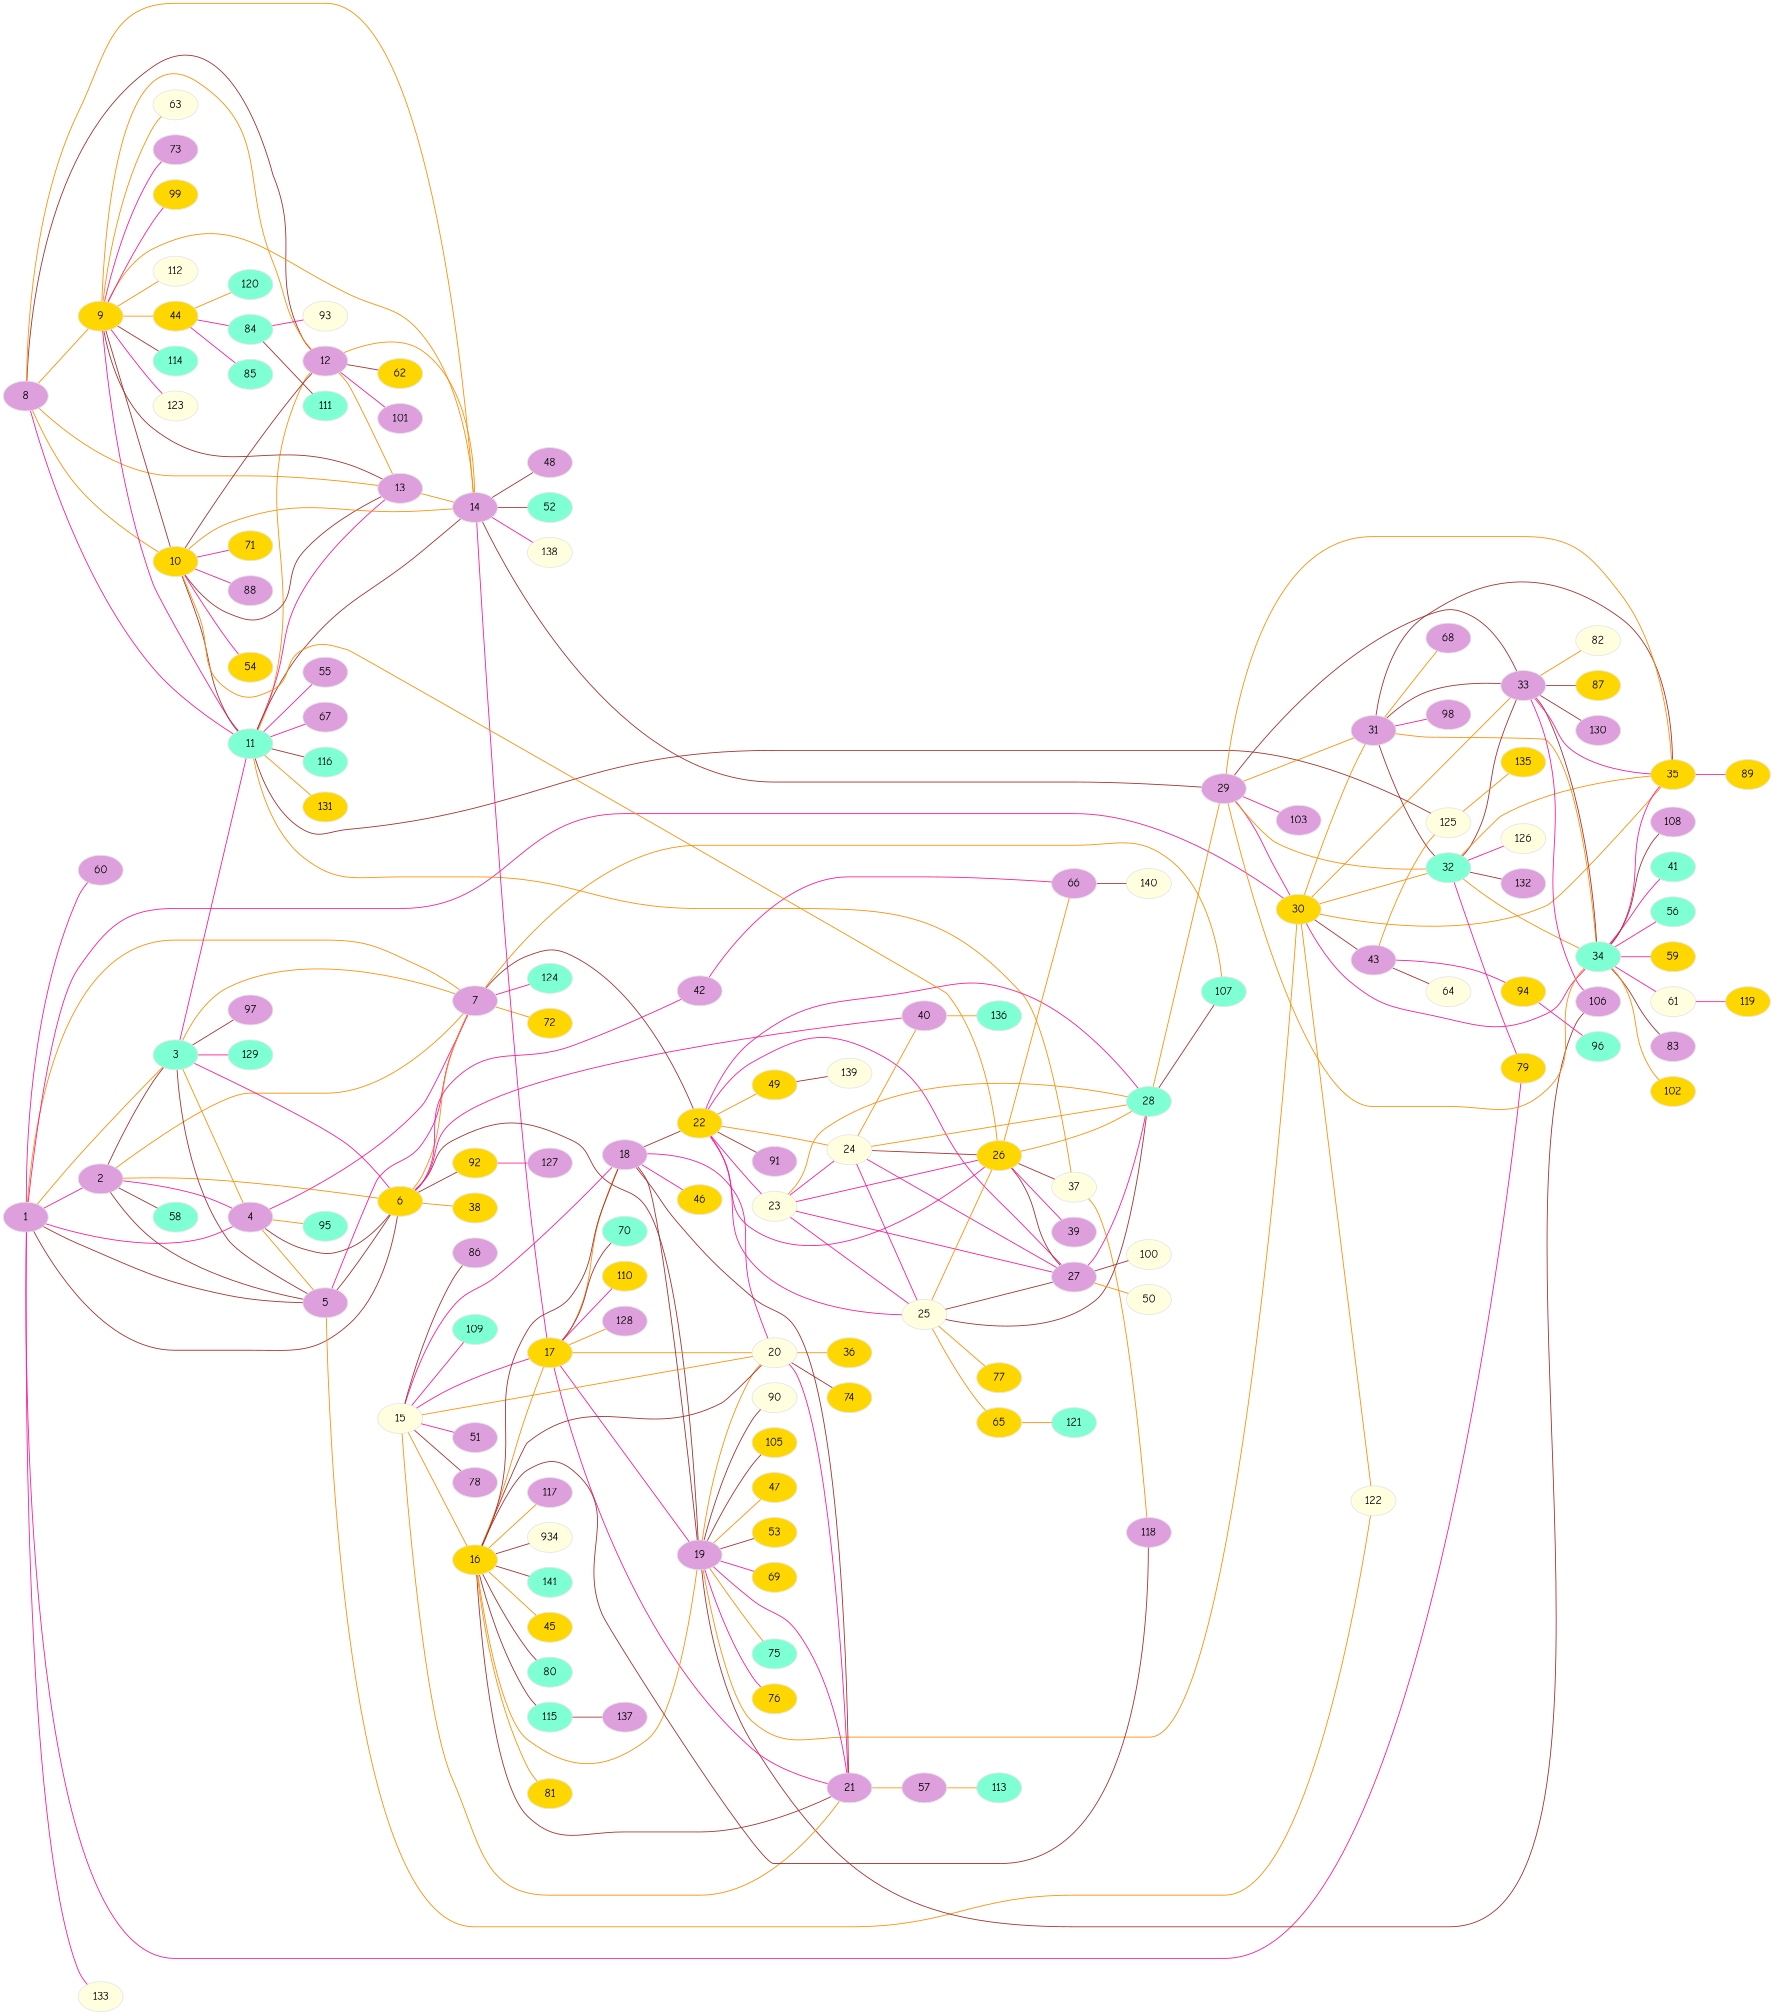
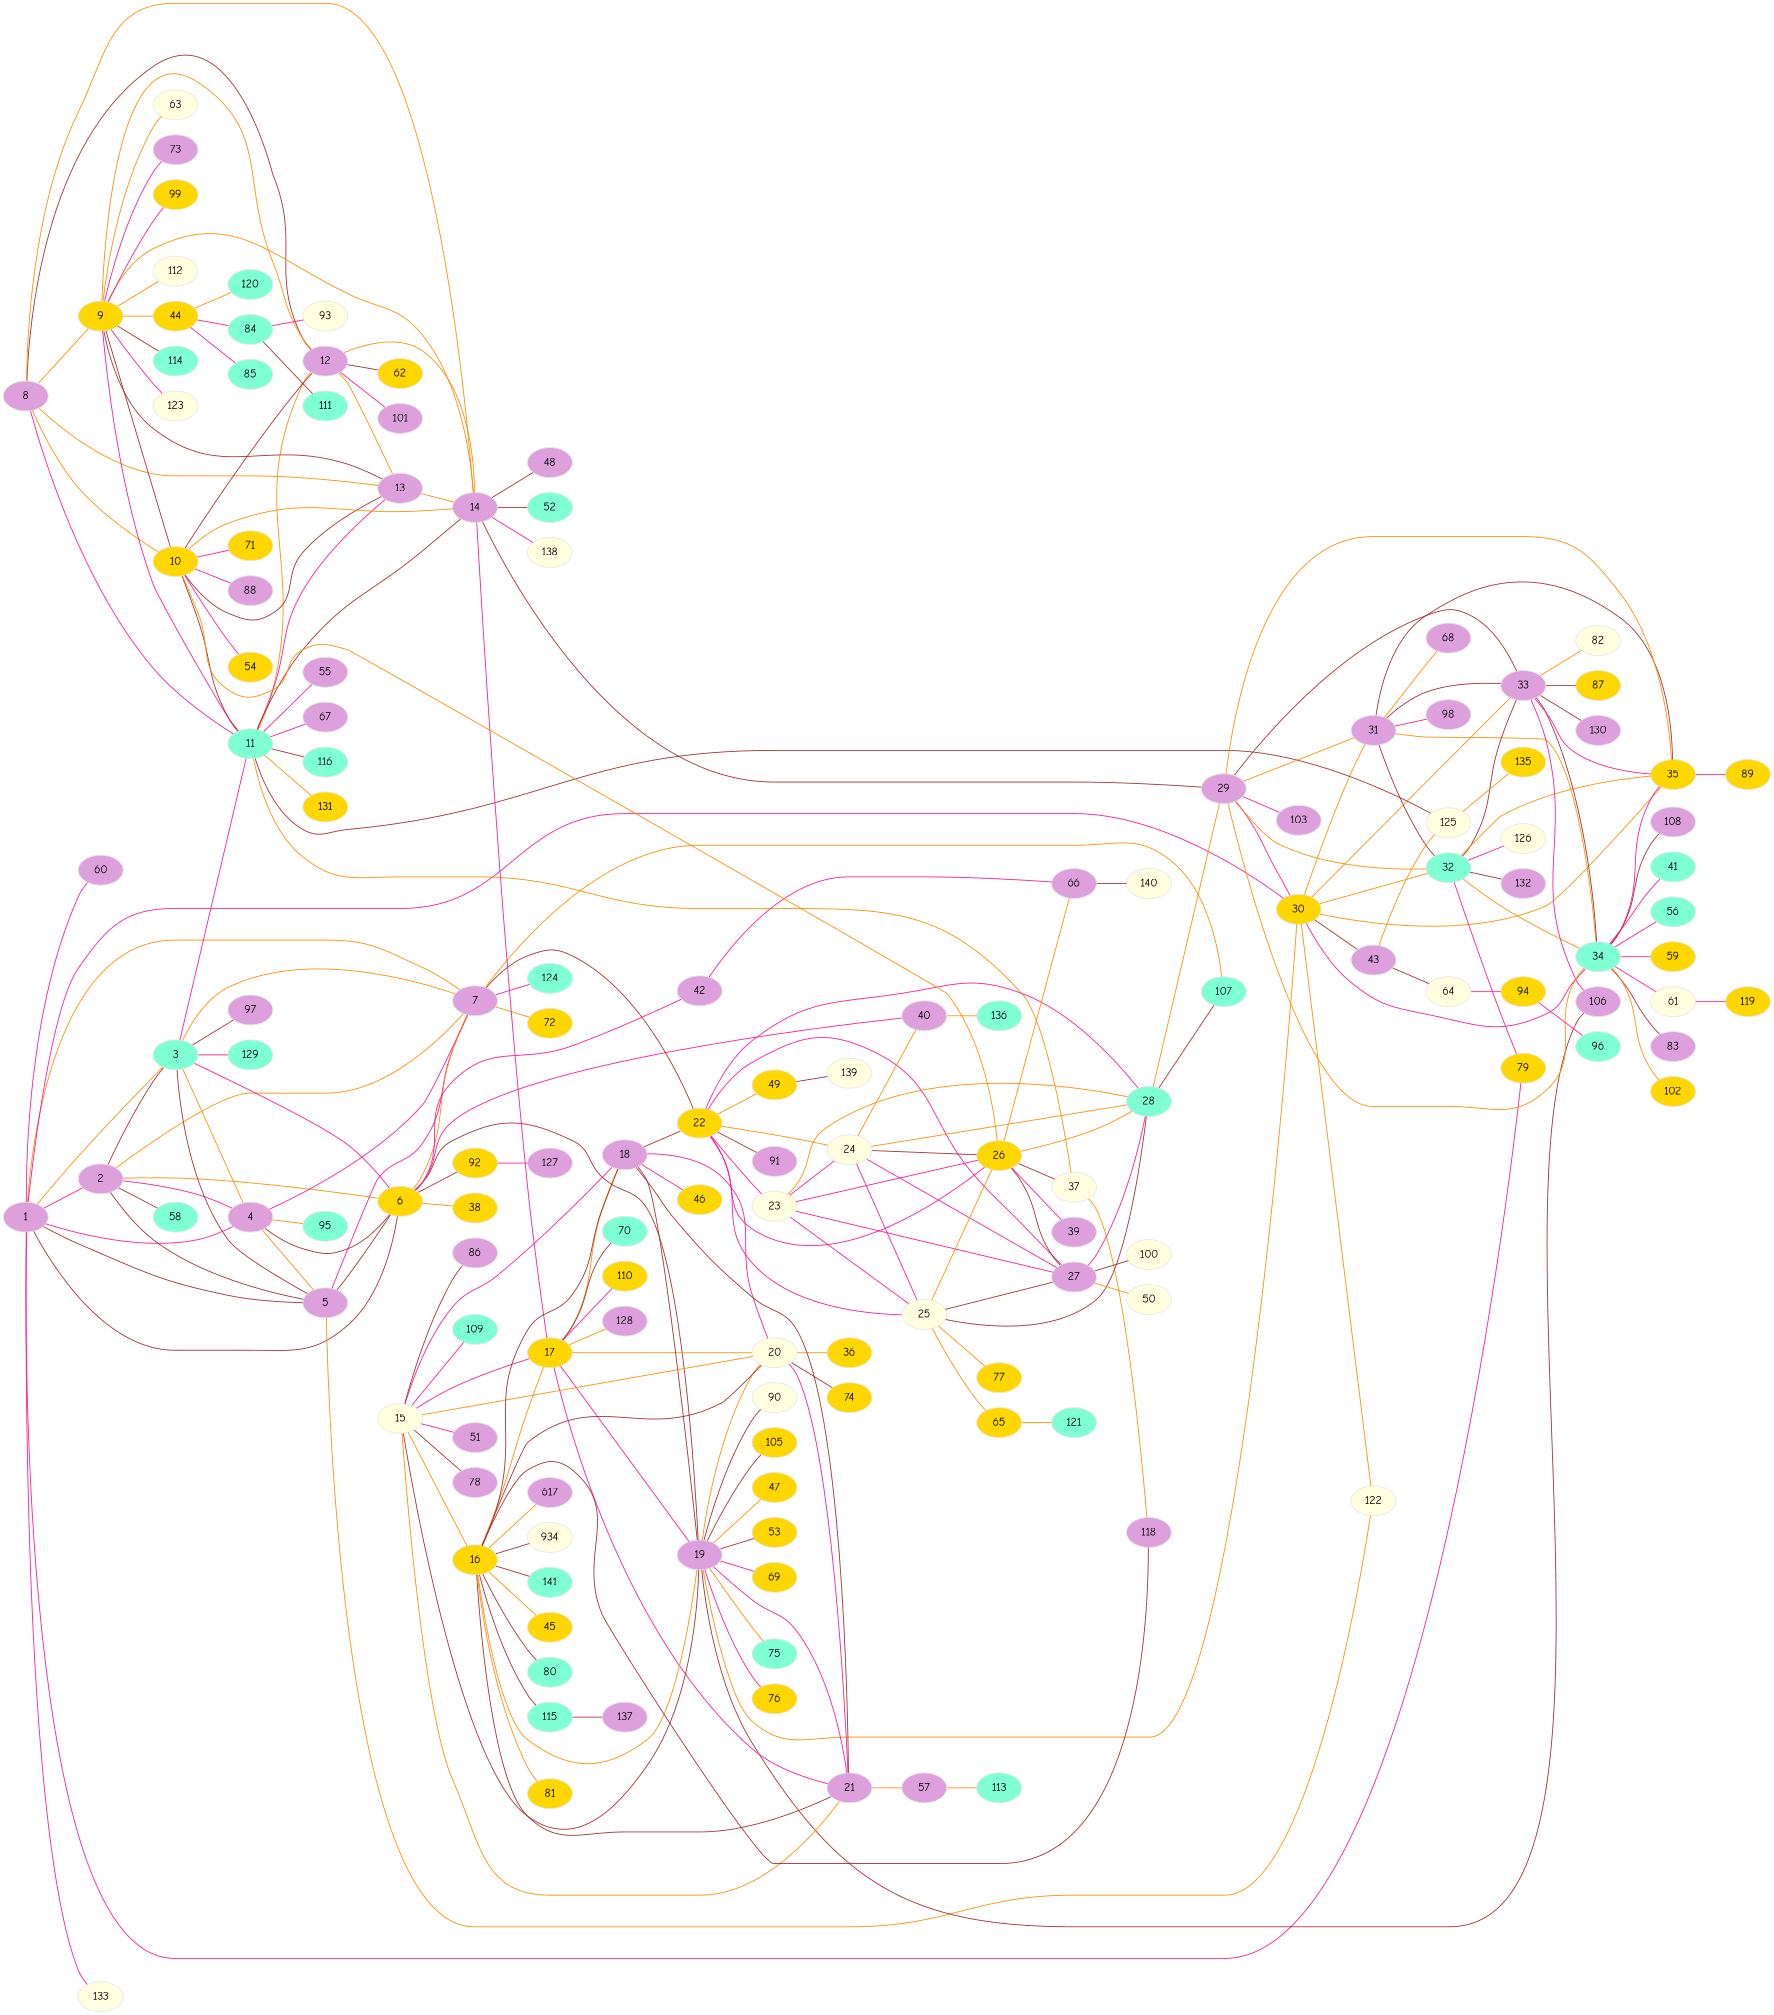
(1452, 965) -> (1486, 992)
(550, 1493) -> (550, 1493)
none -> (499, 1780)
